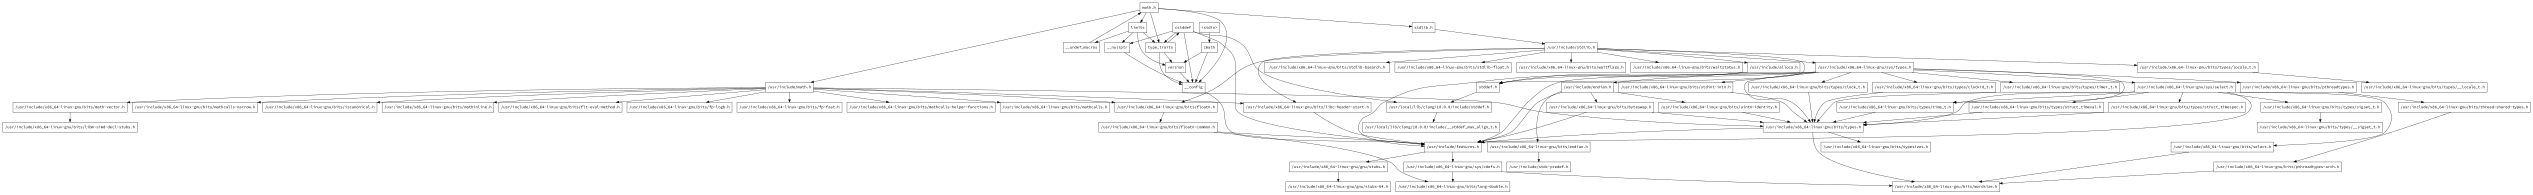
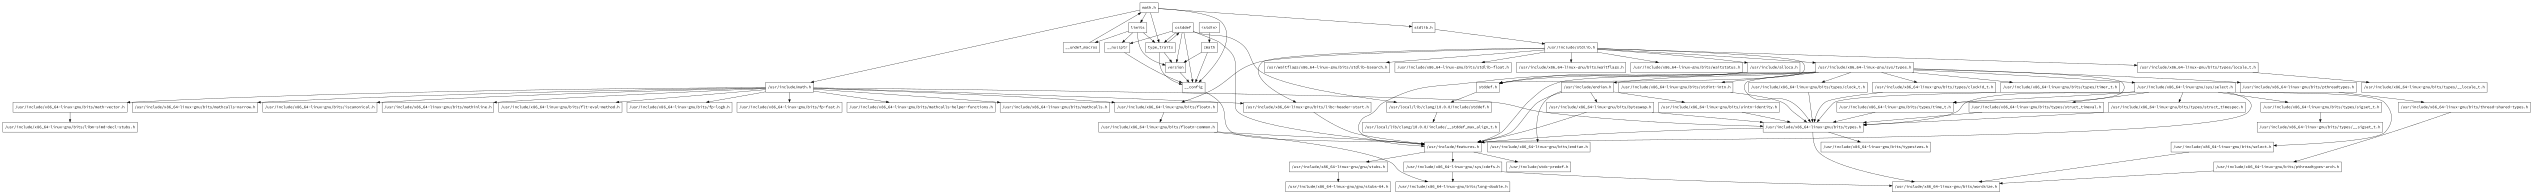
none -> (1180, 46)
(1327, 67) -> (1327, 67)
(1539, 156) -> (1494, 157)
